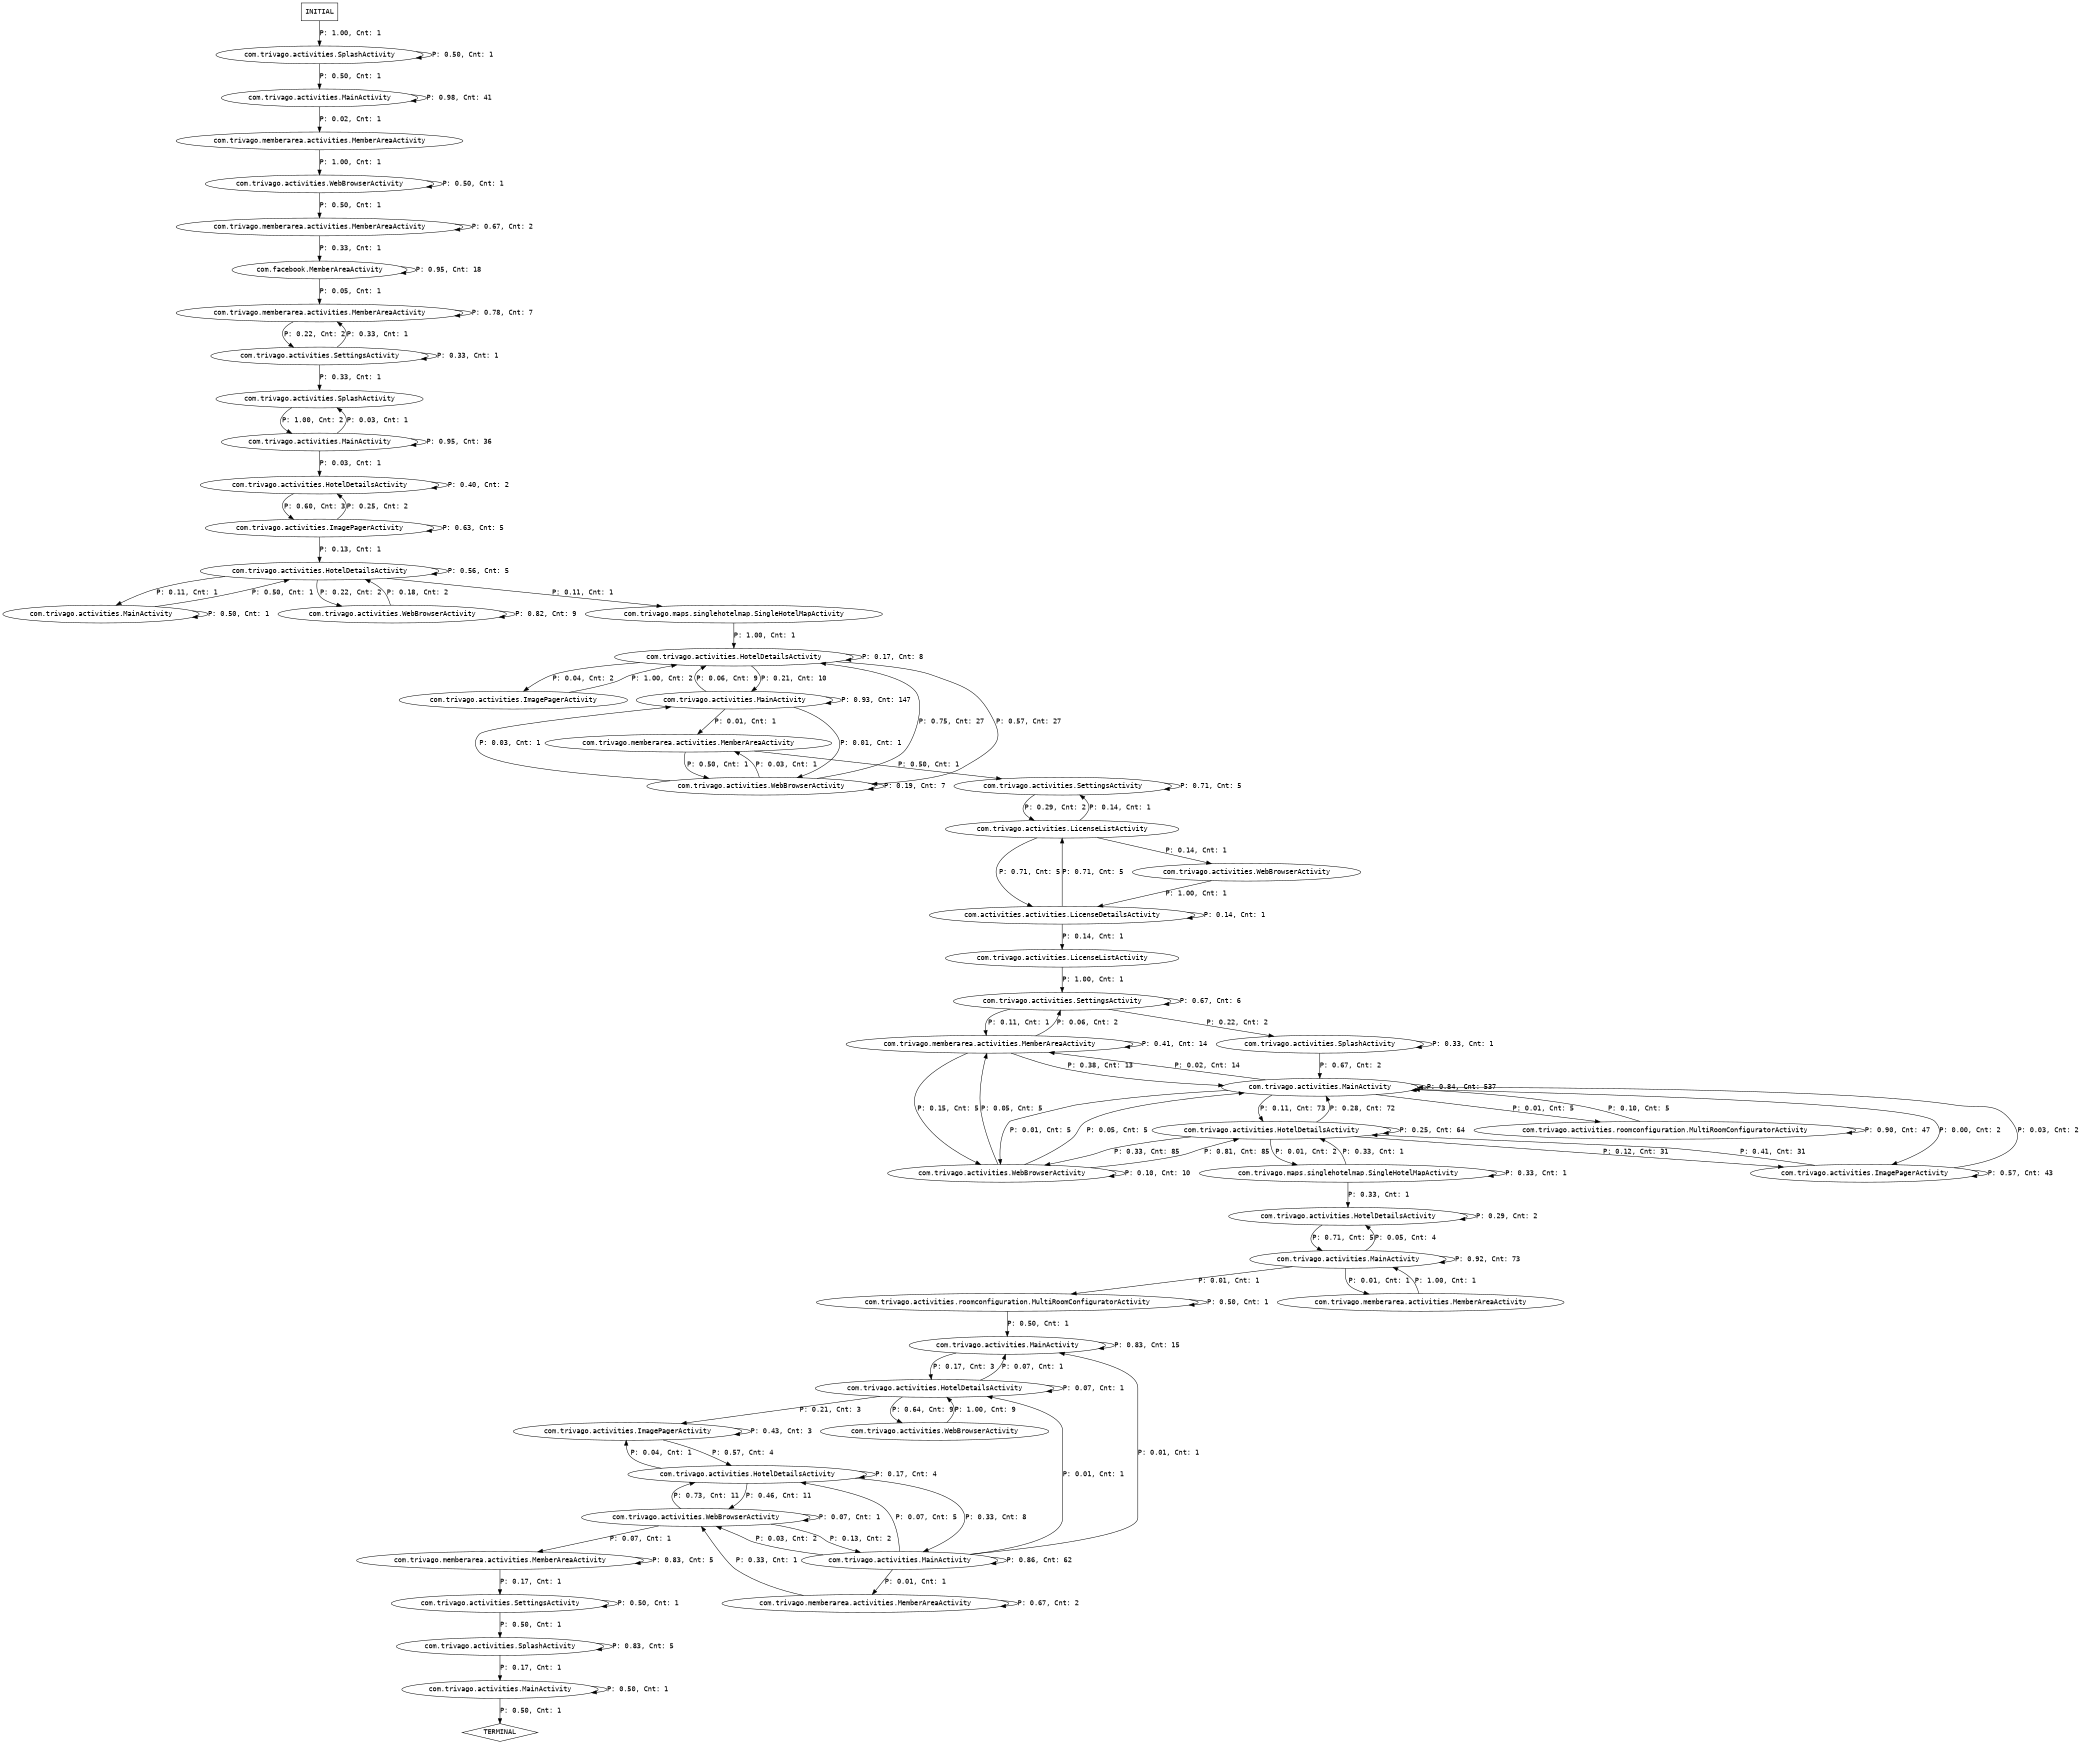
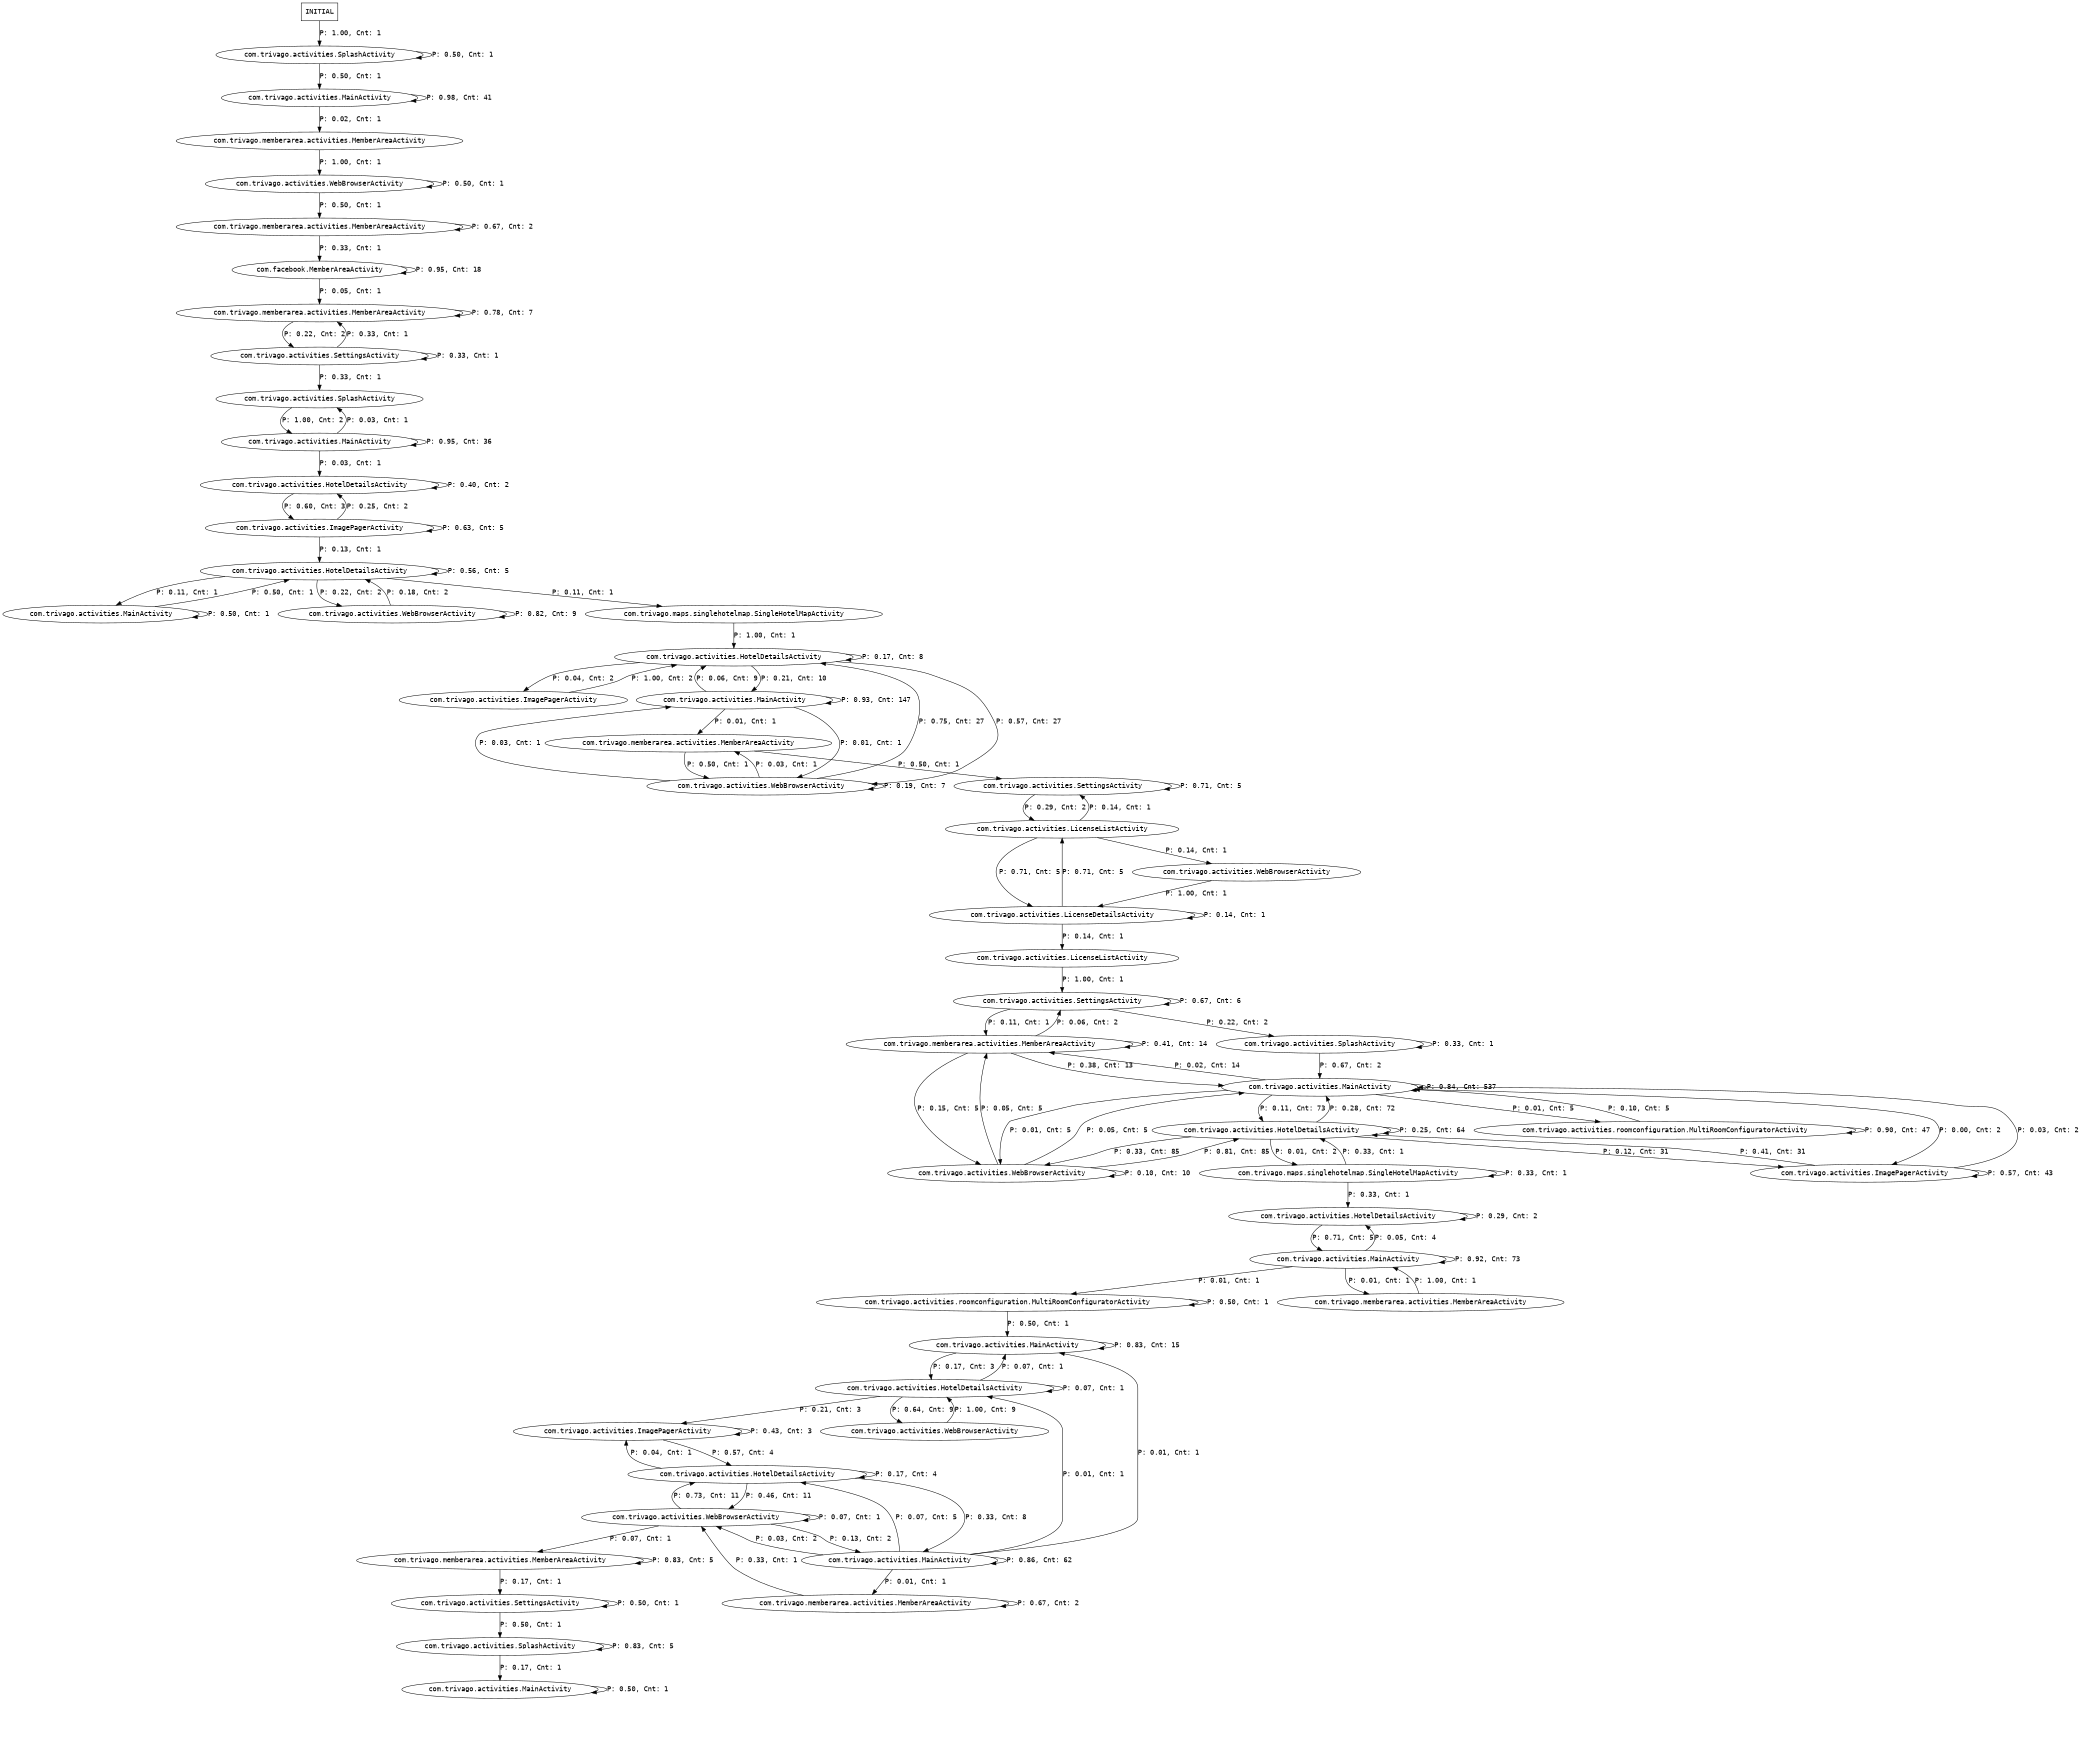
(1062, 915) -> (1062, 915)
(500, 1733) -> none
